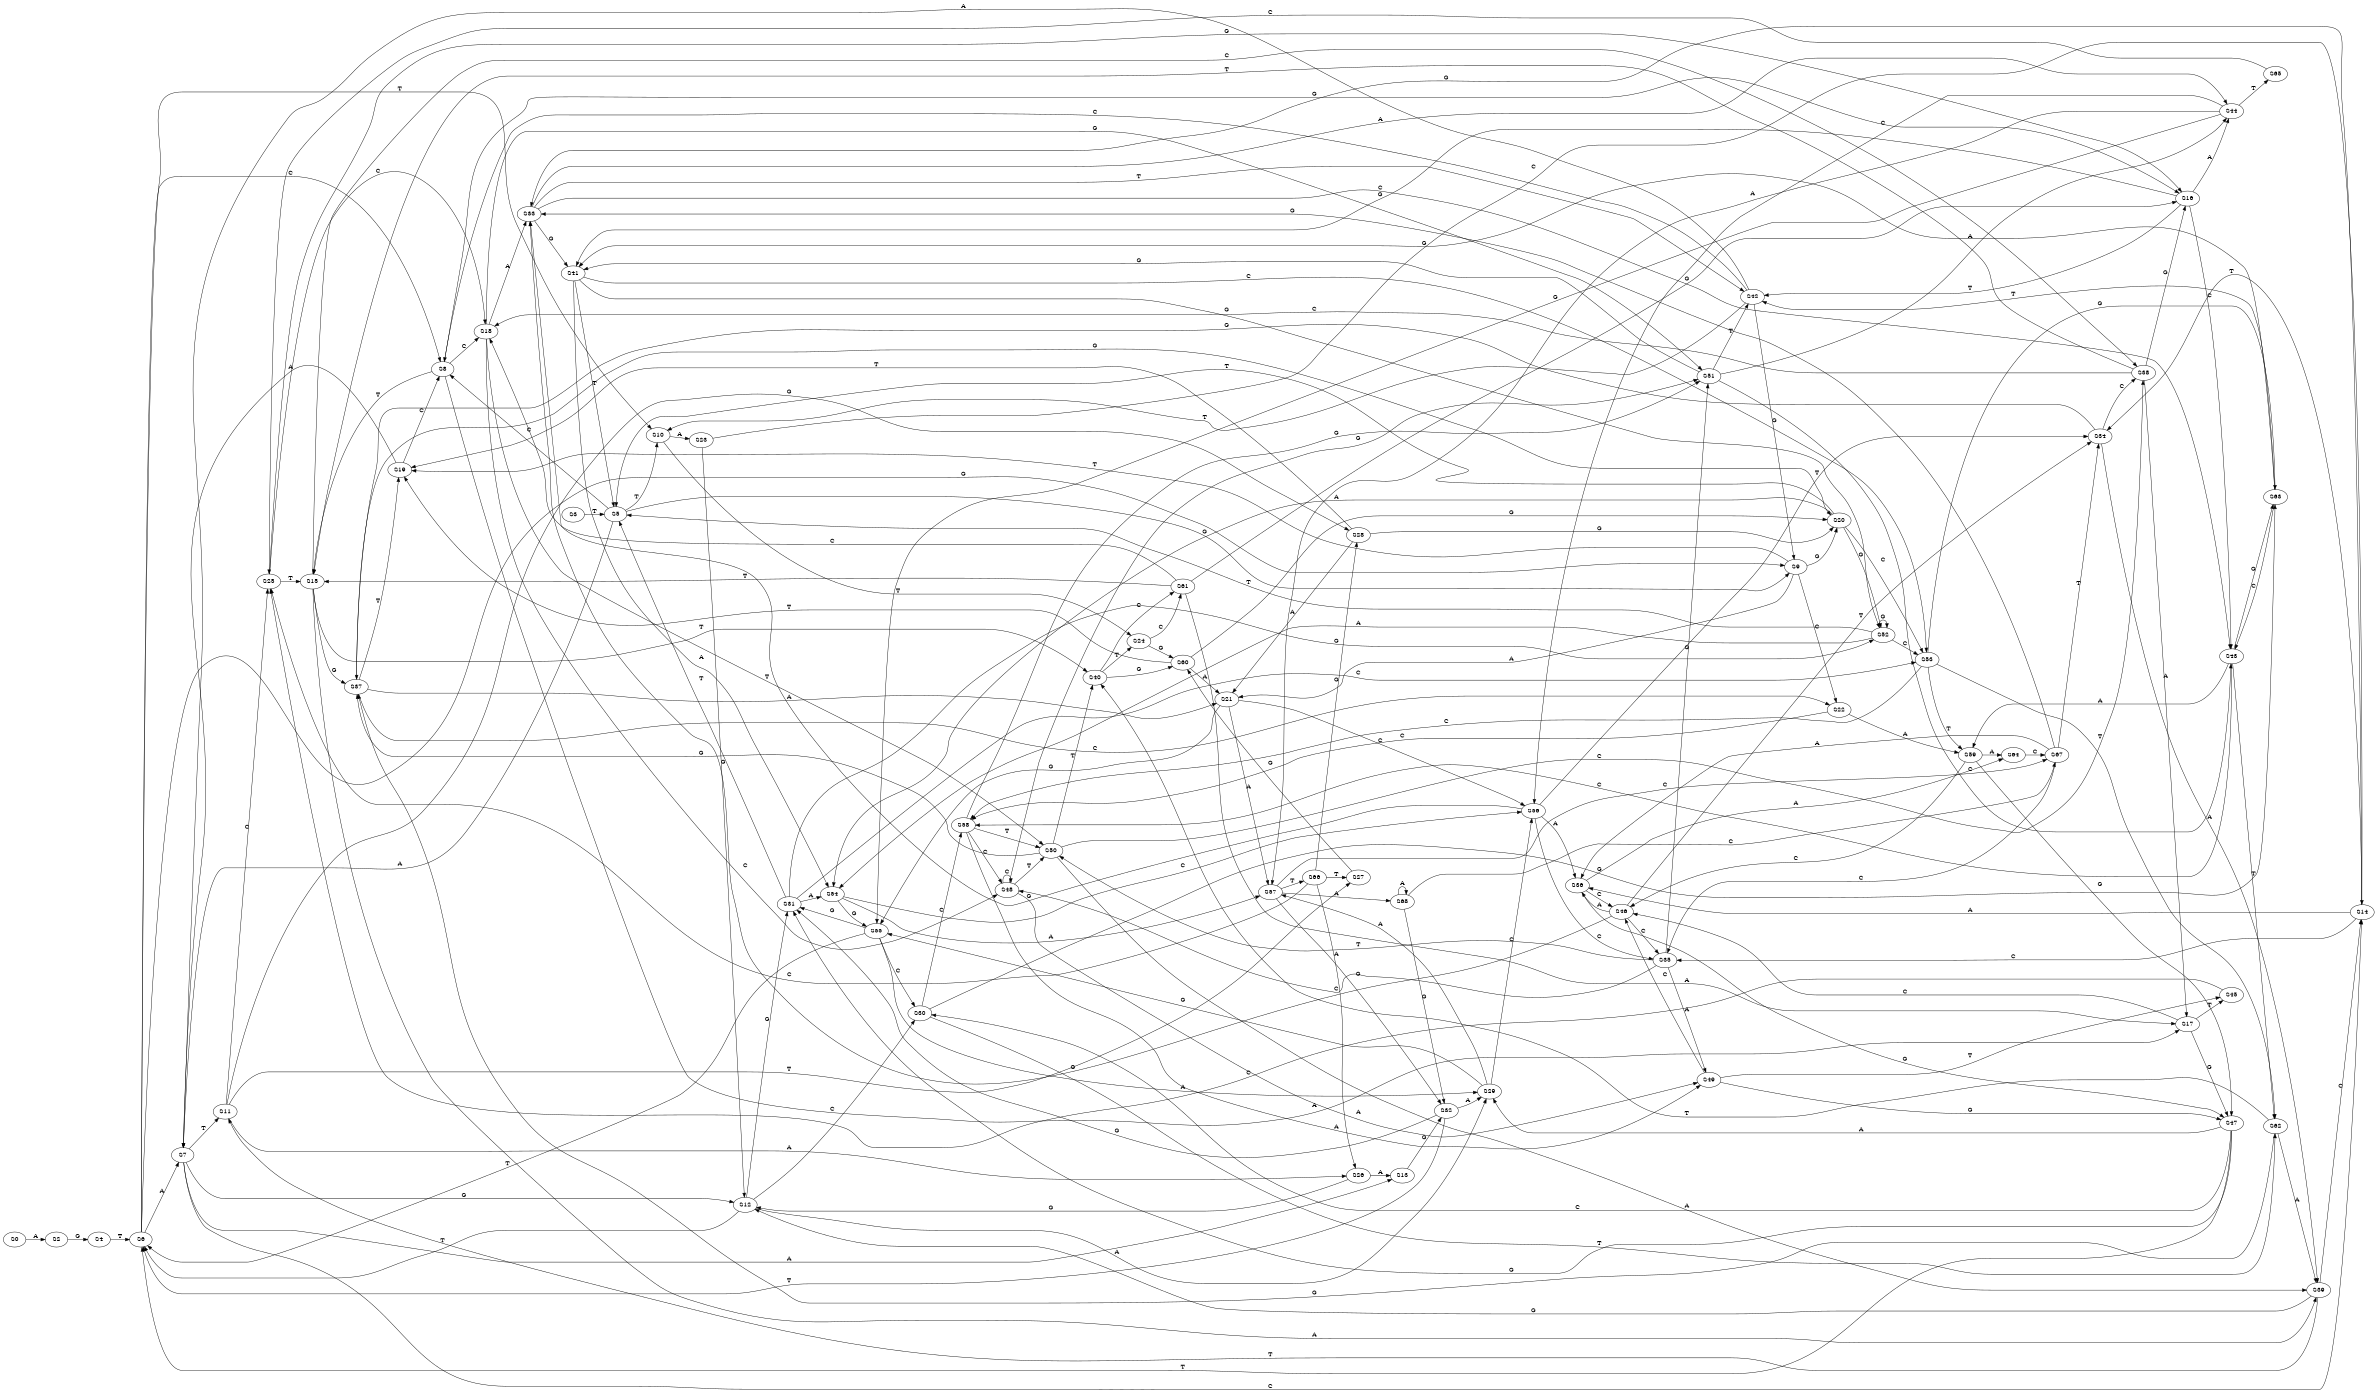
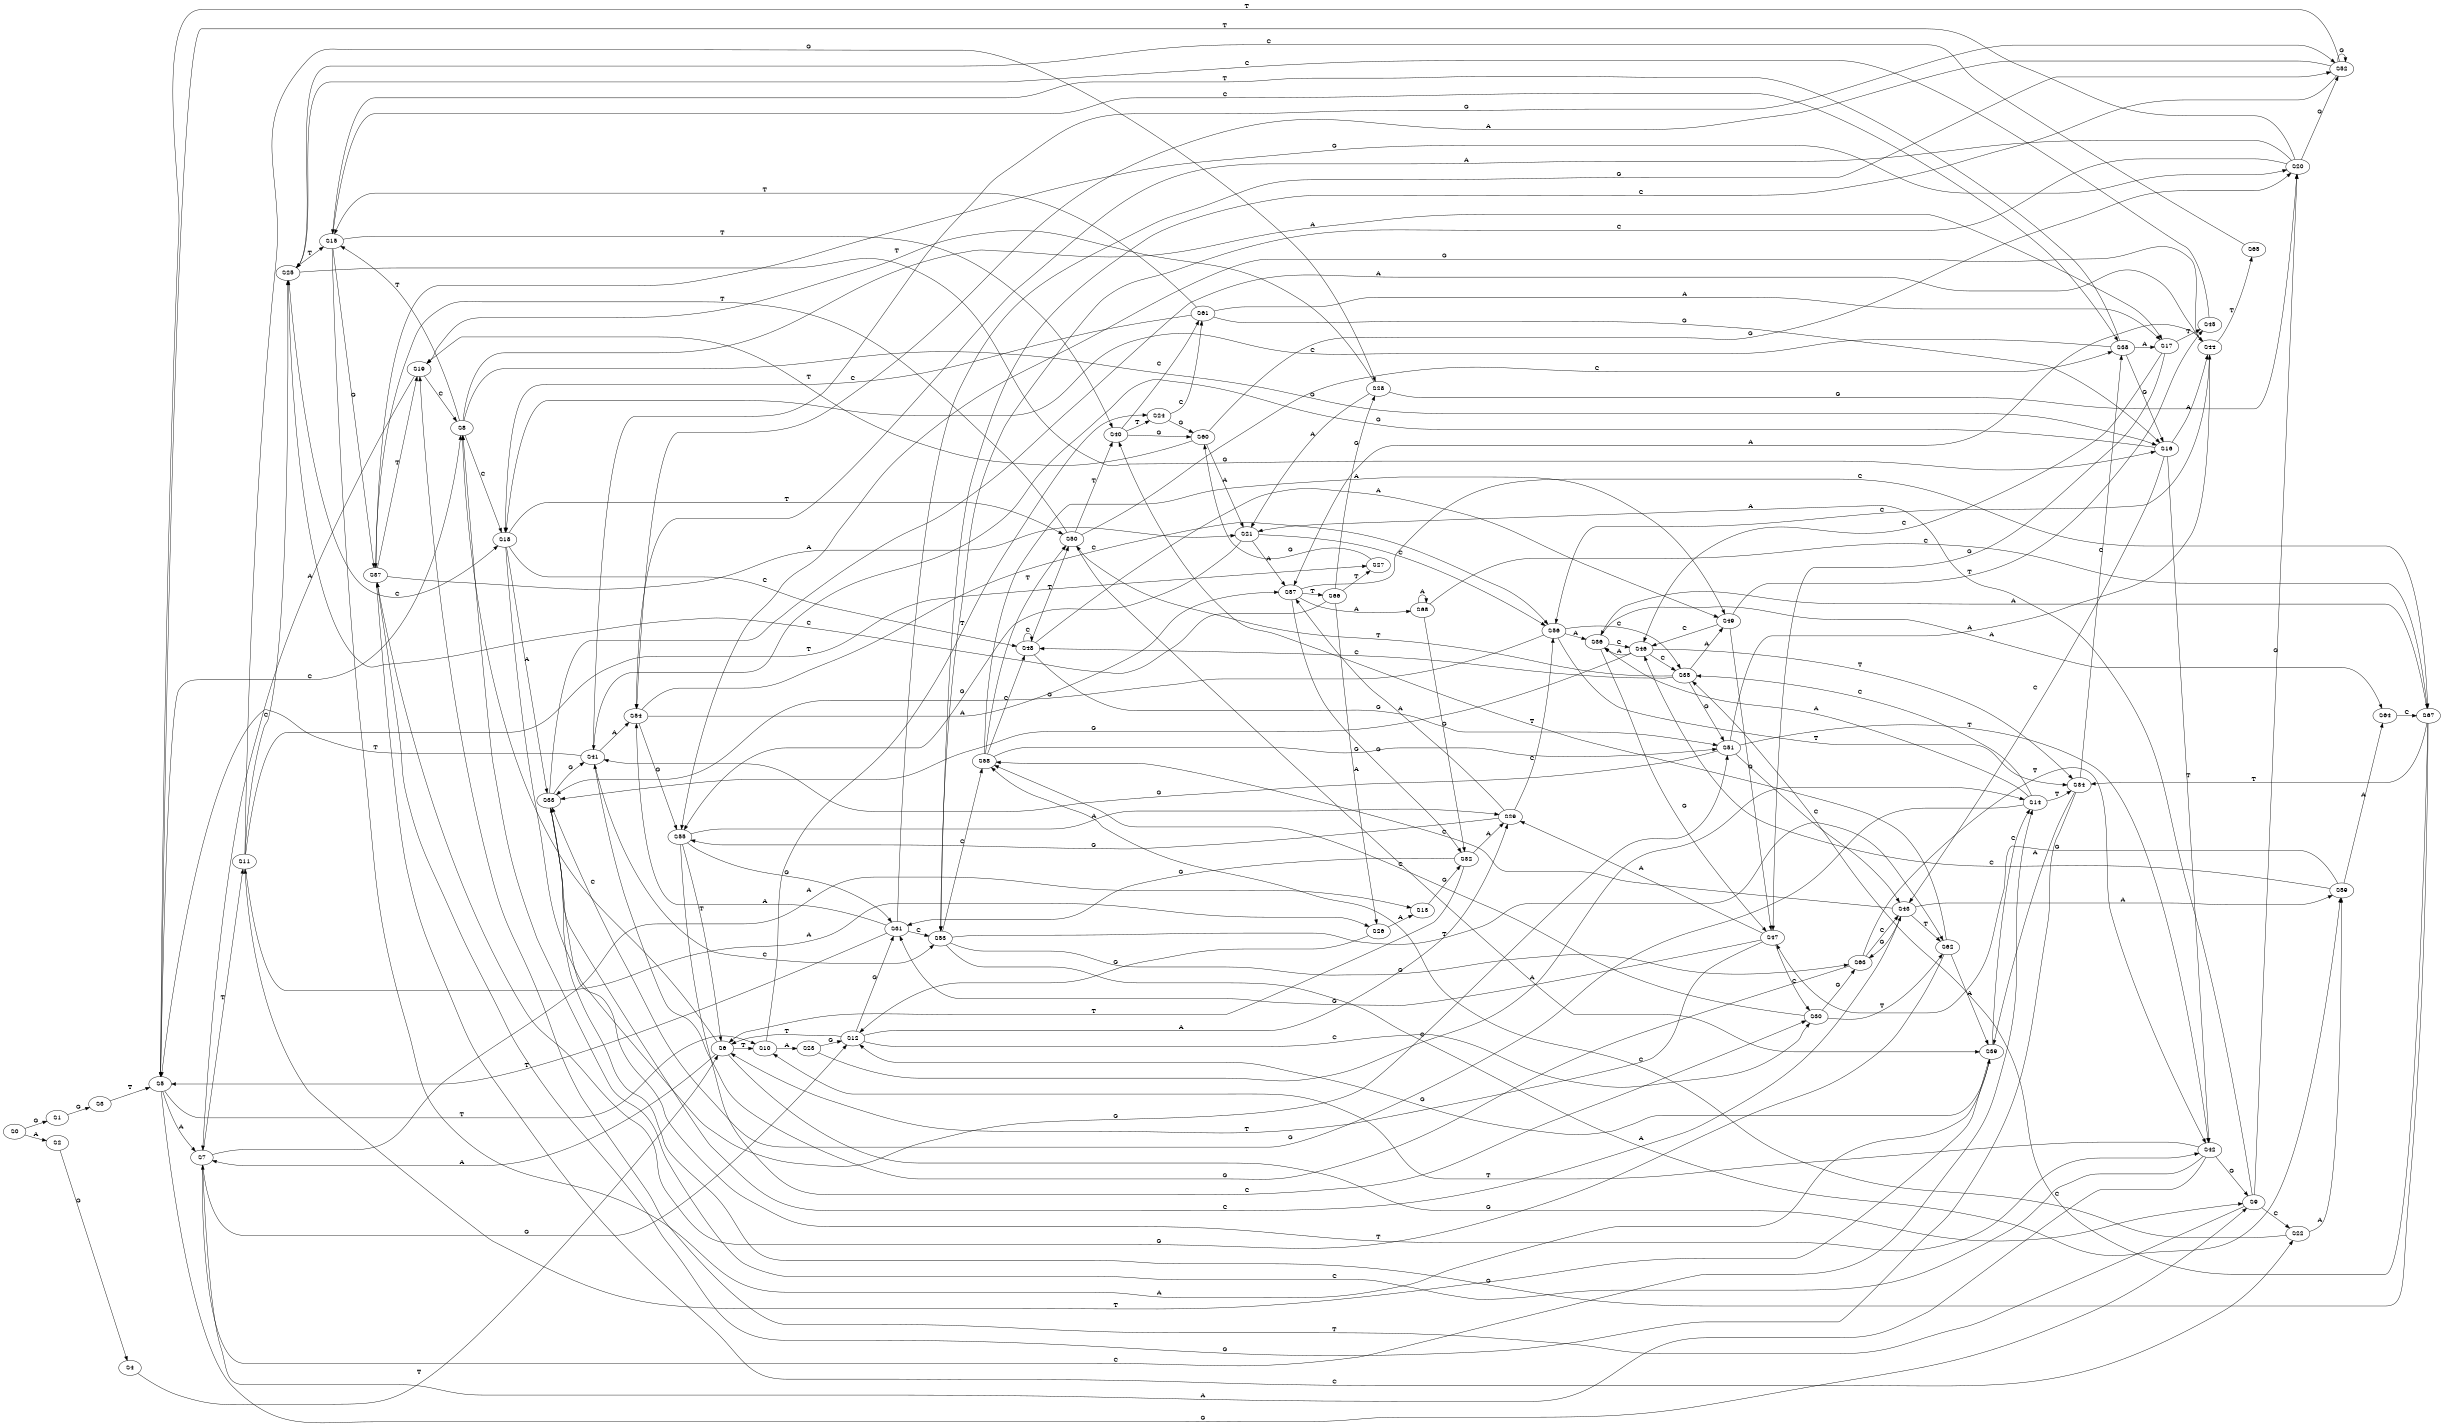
(1949, 729) -> (1641, 1139)
(701, 753) -> (722, 299)
none -> (57, 1118)
